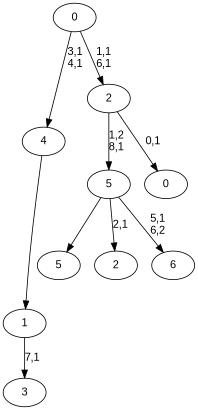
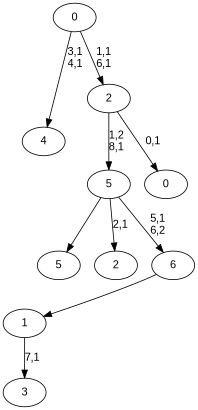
(33, 228) -> (104, 295)
